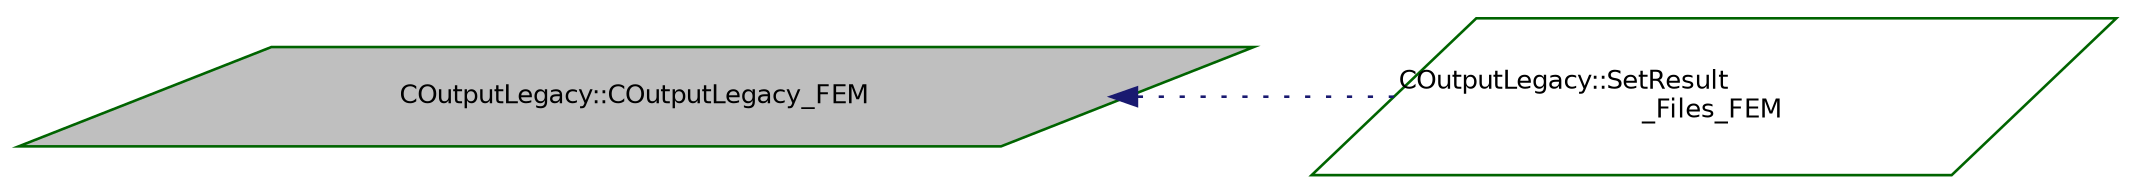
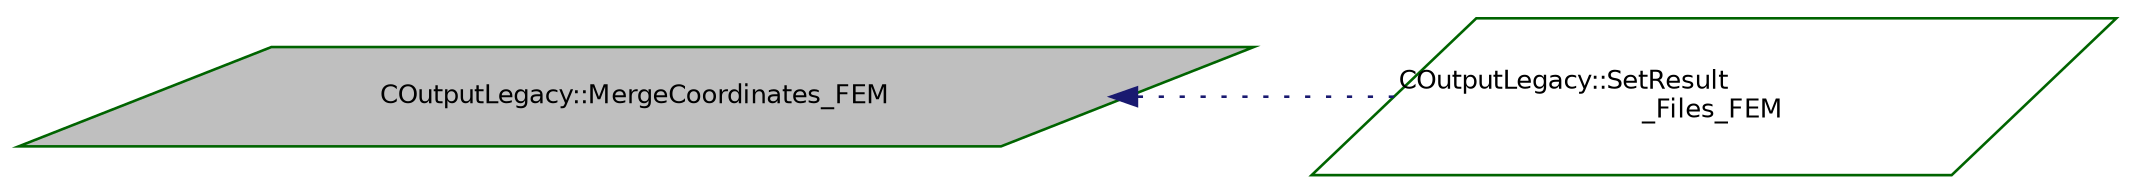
(636, 97) -> (636, 97)
